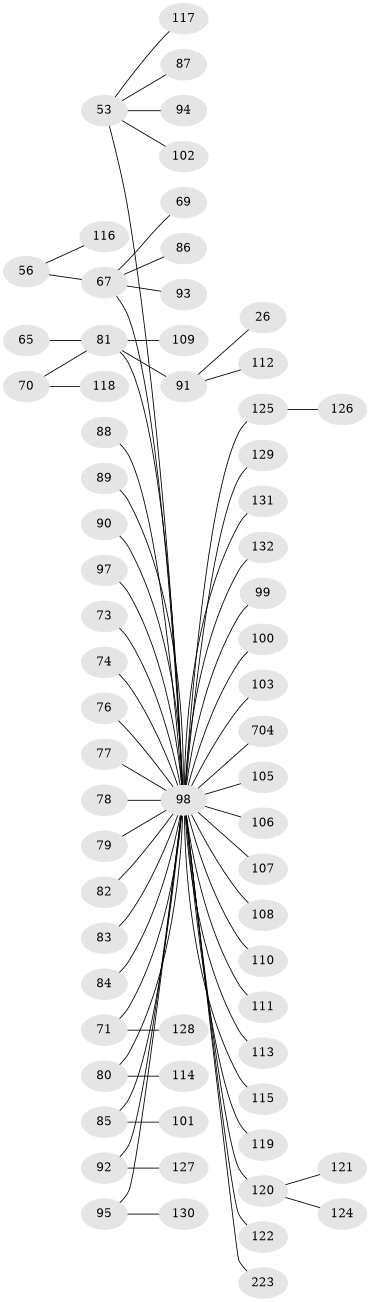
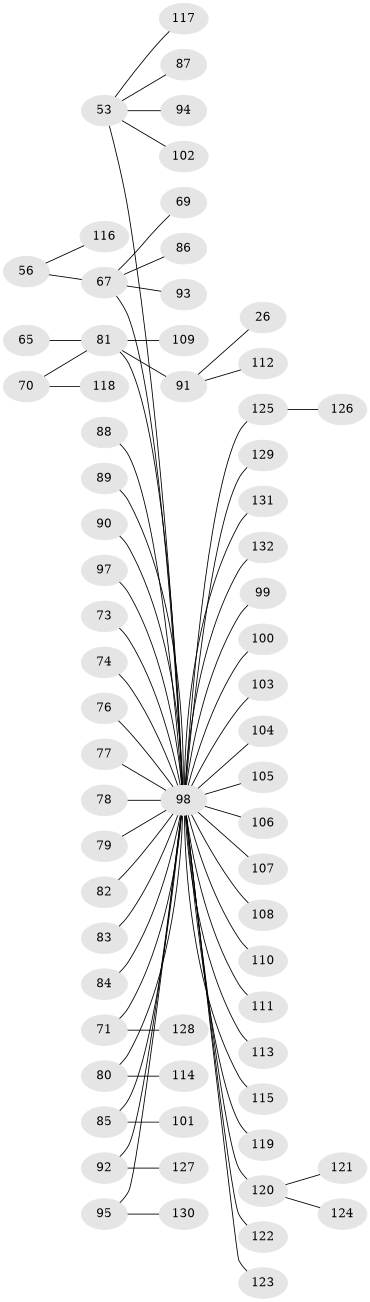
(263, 731) -> (263, 731)
(263, 1283) -> (263, 1283)
